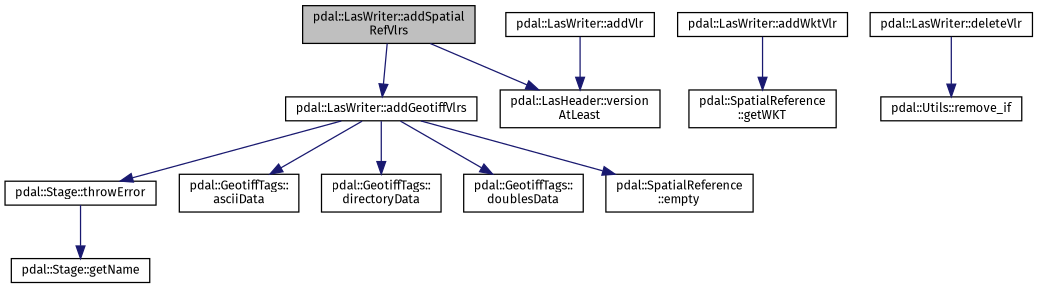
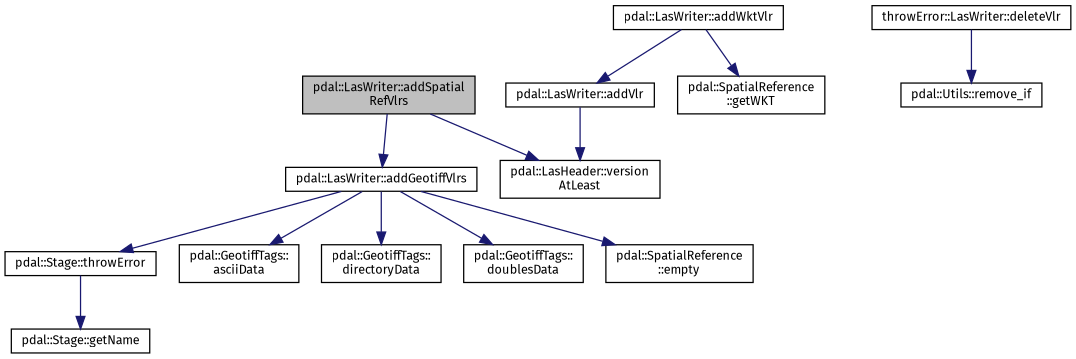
(951, 25) -> (971, 18)
none -> (645, 53)
